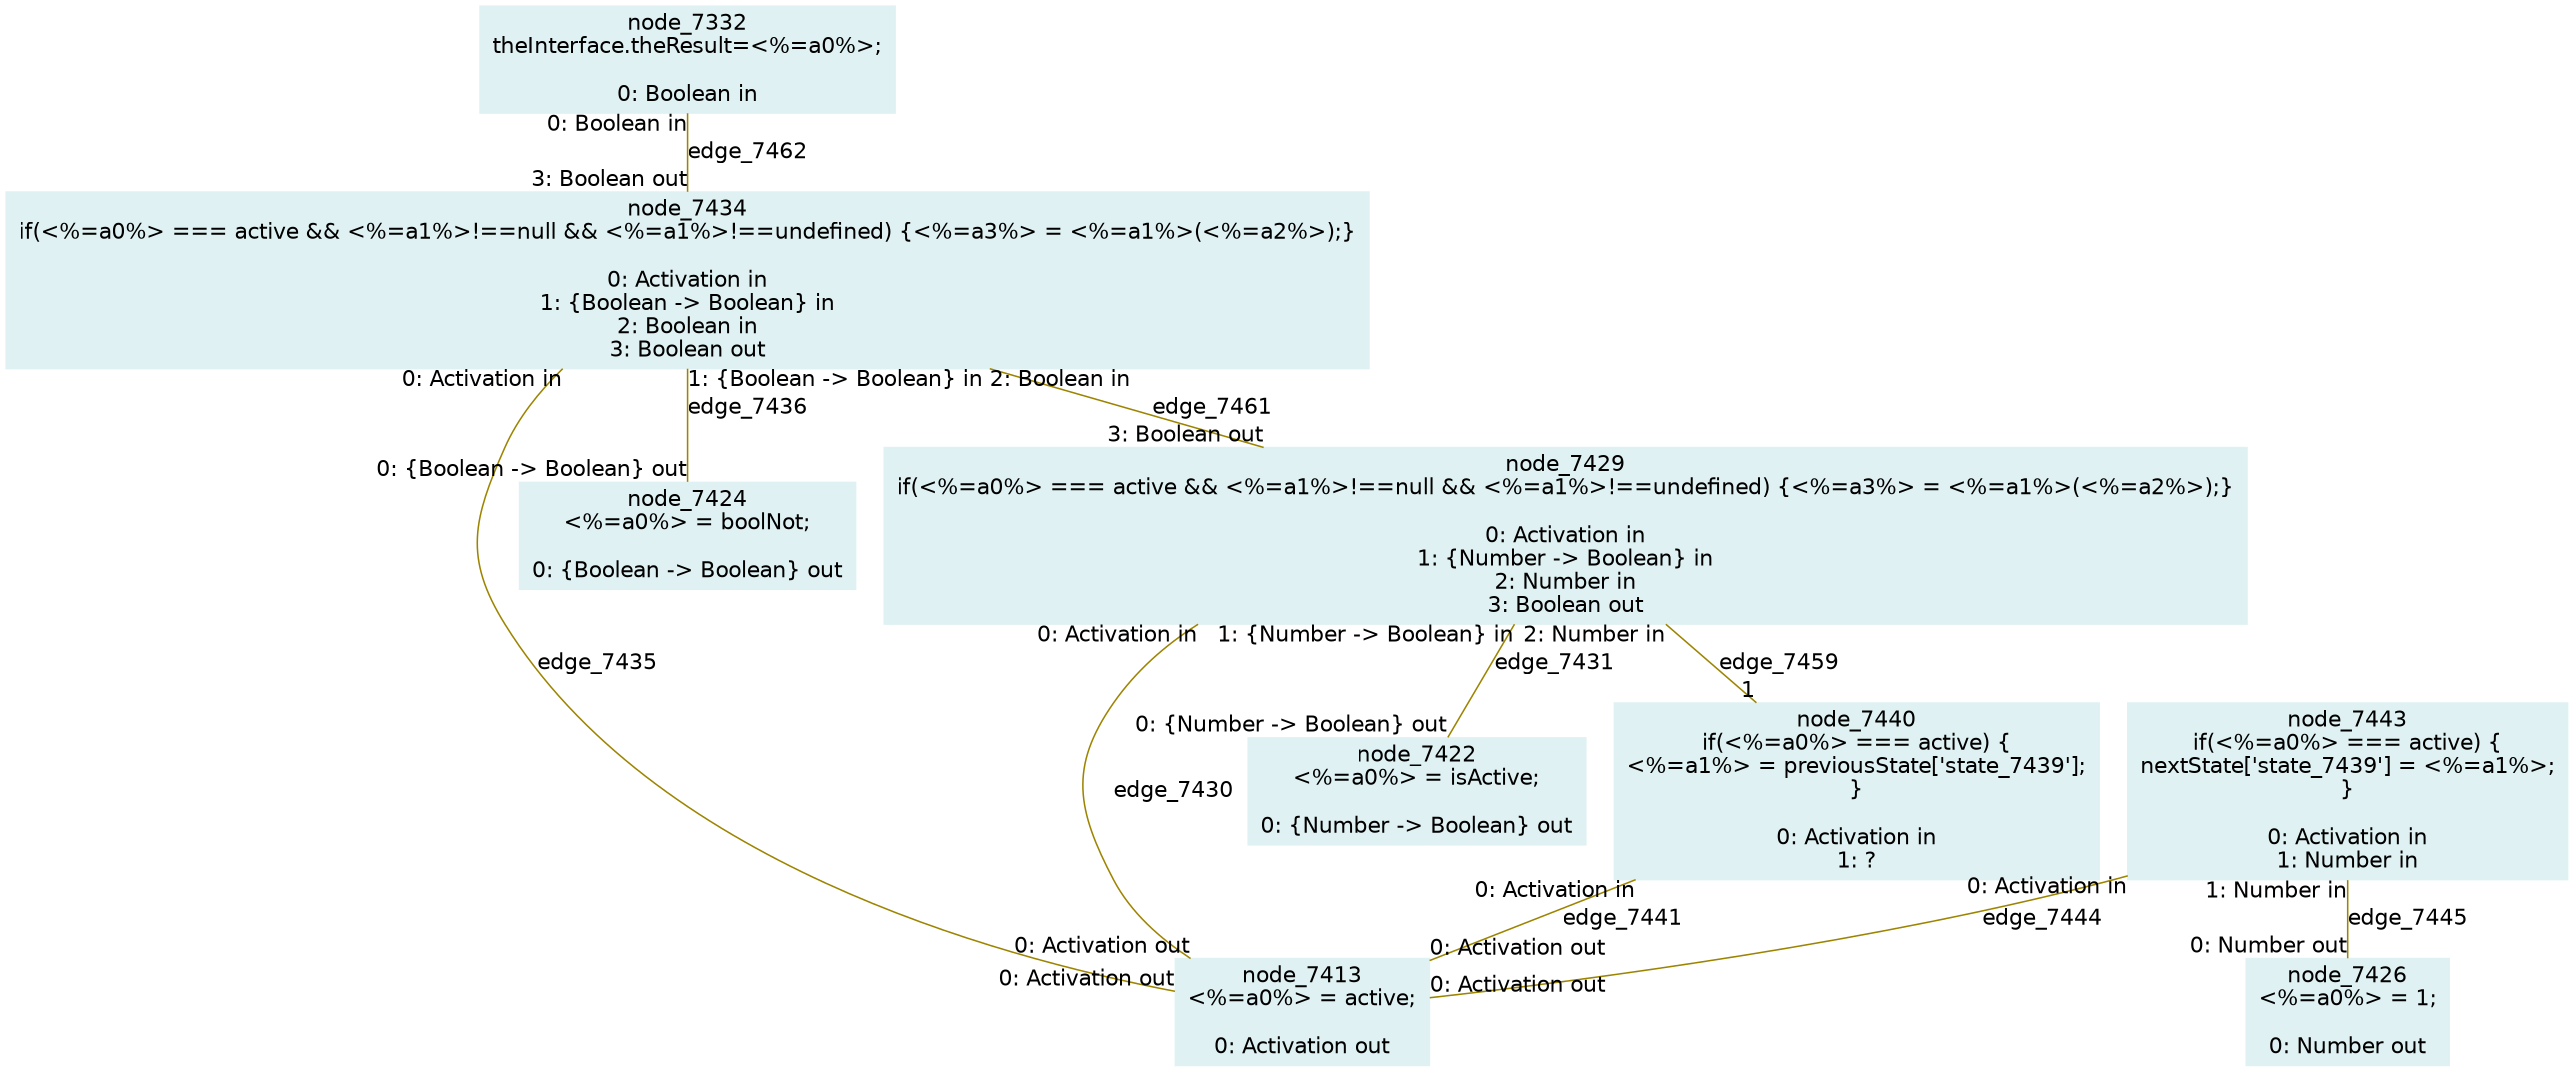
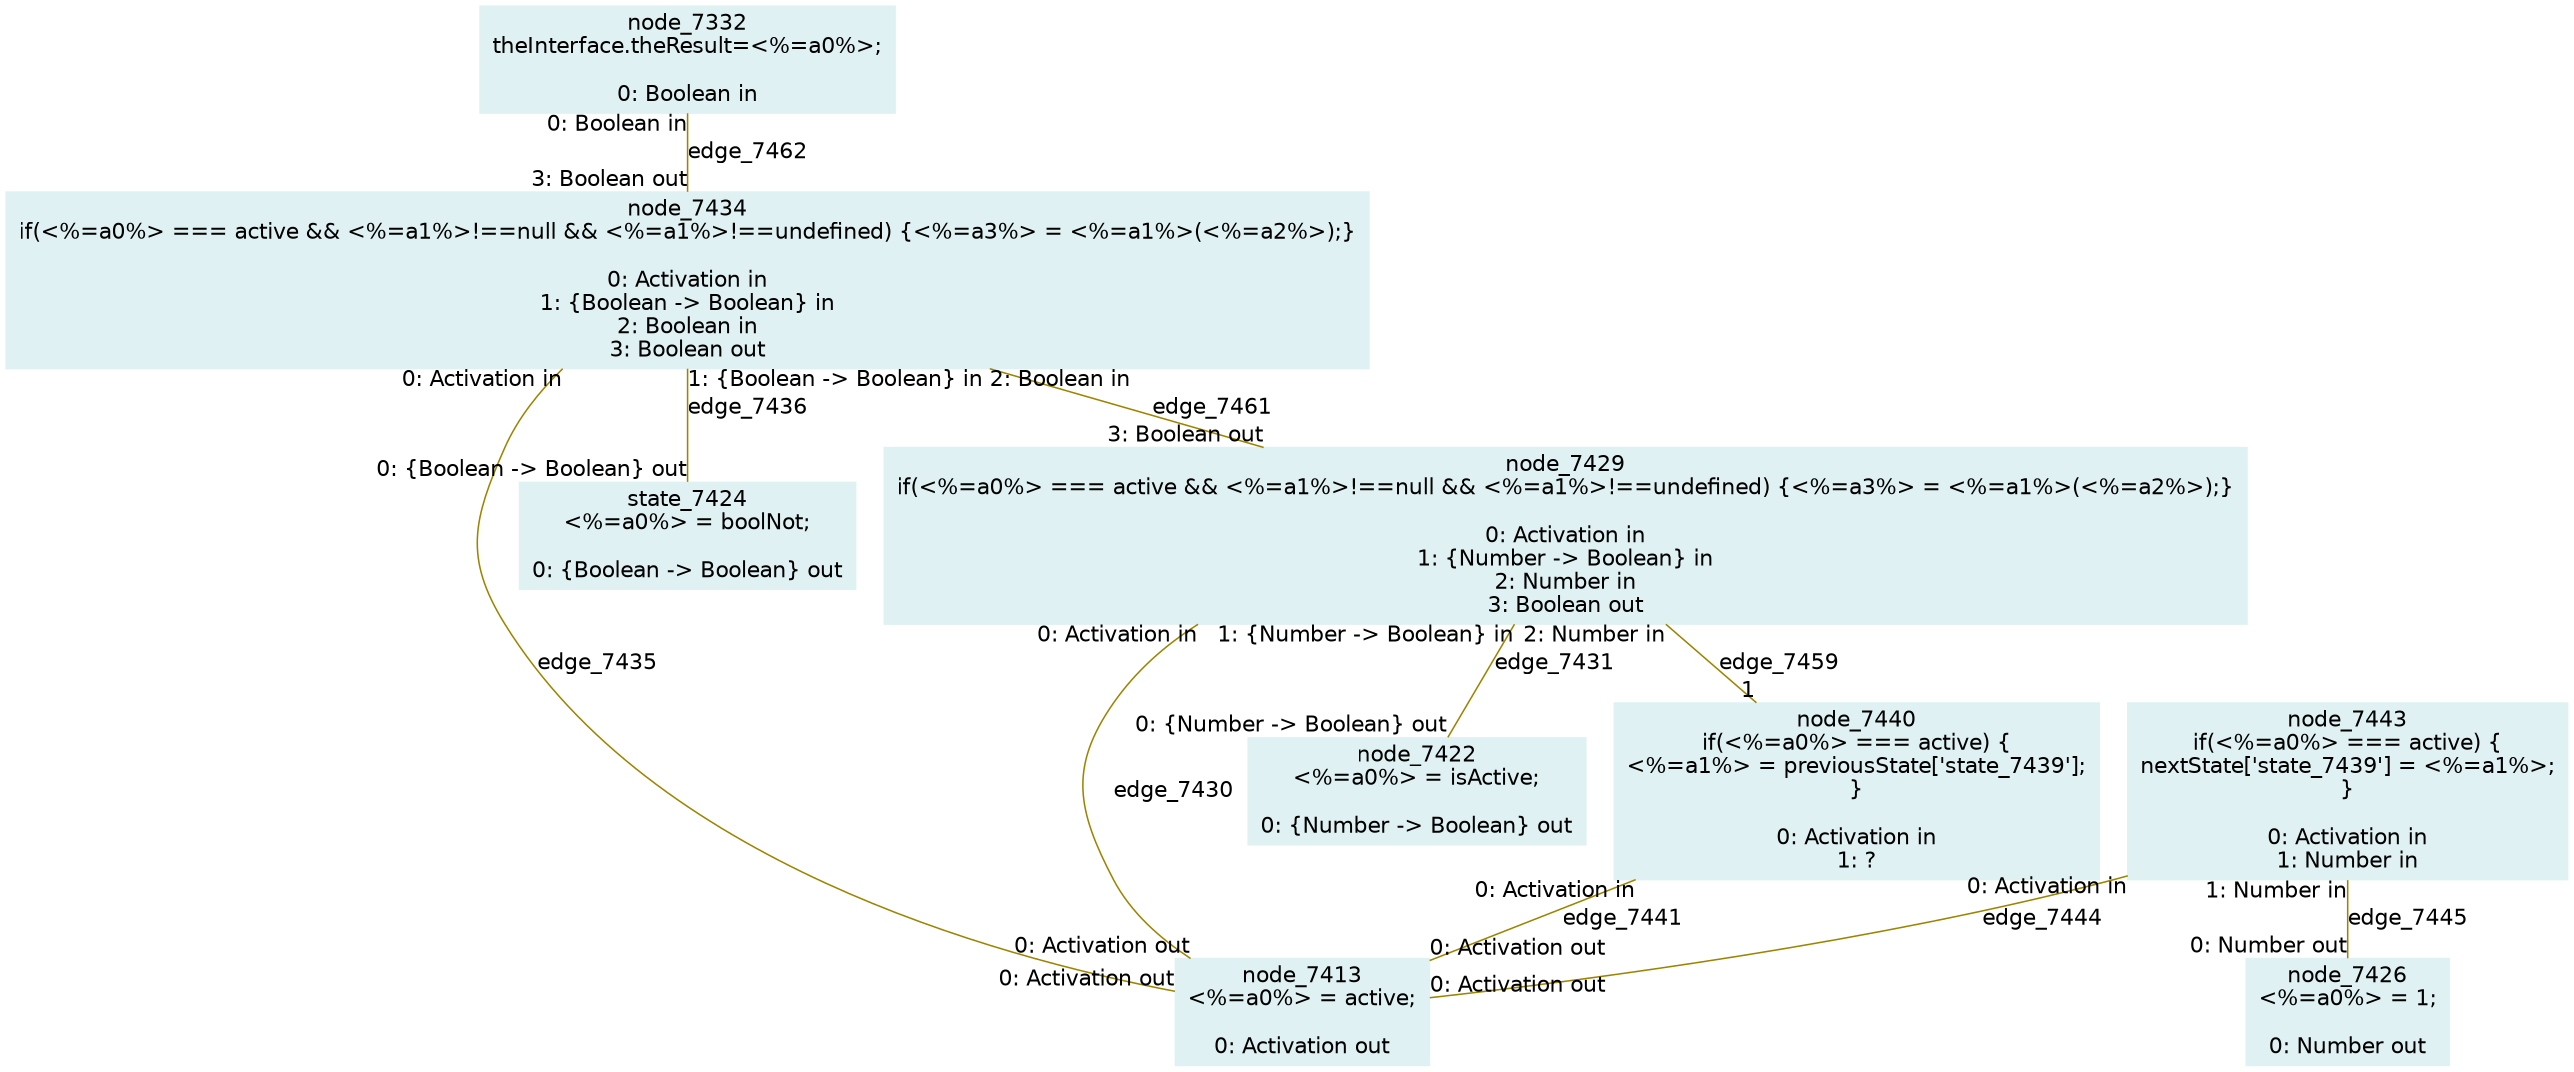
(688, 536) -> (688, 536)
